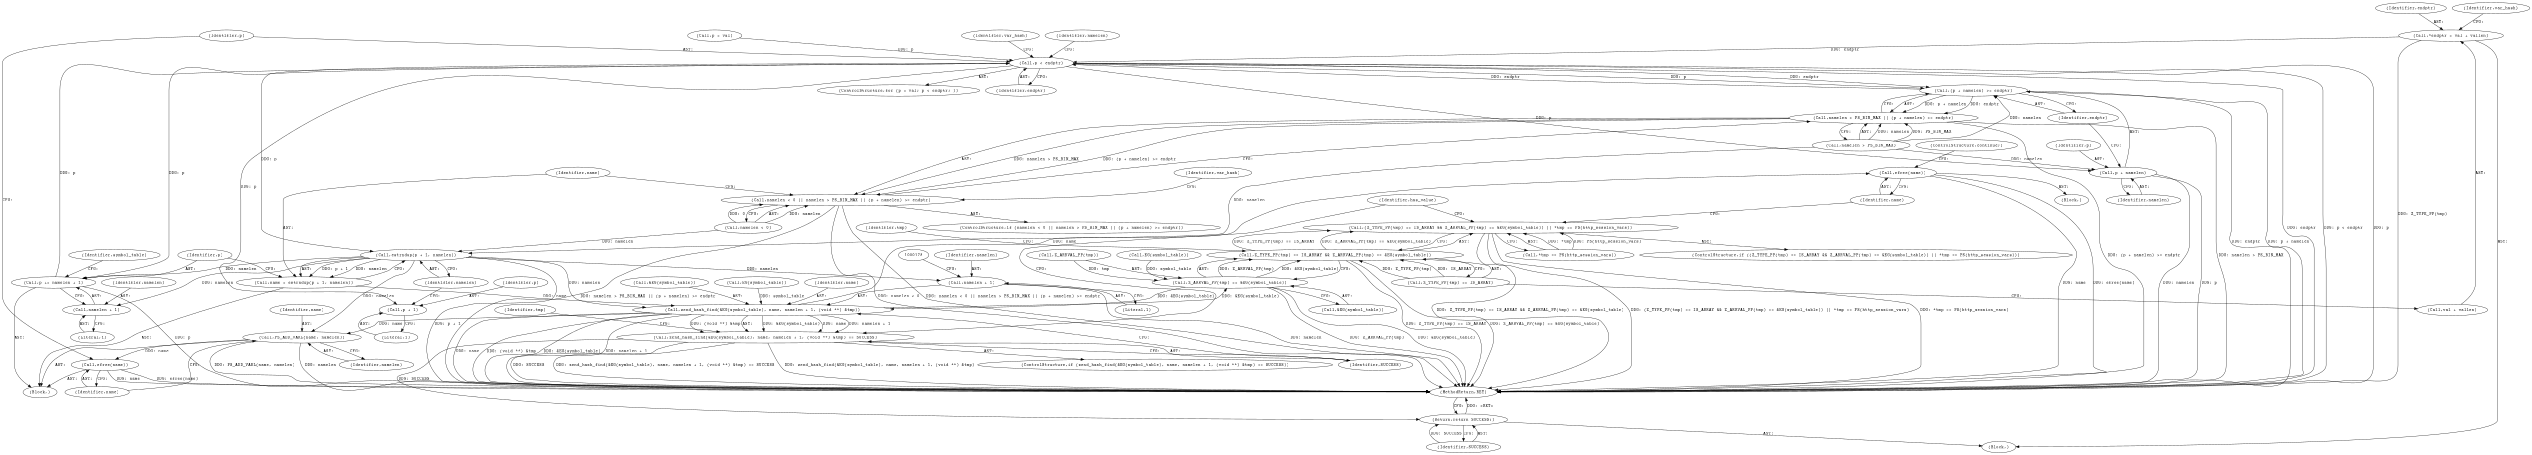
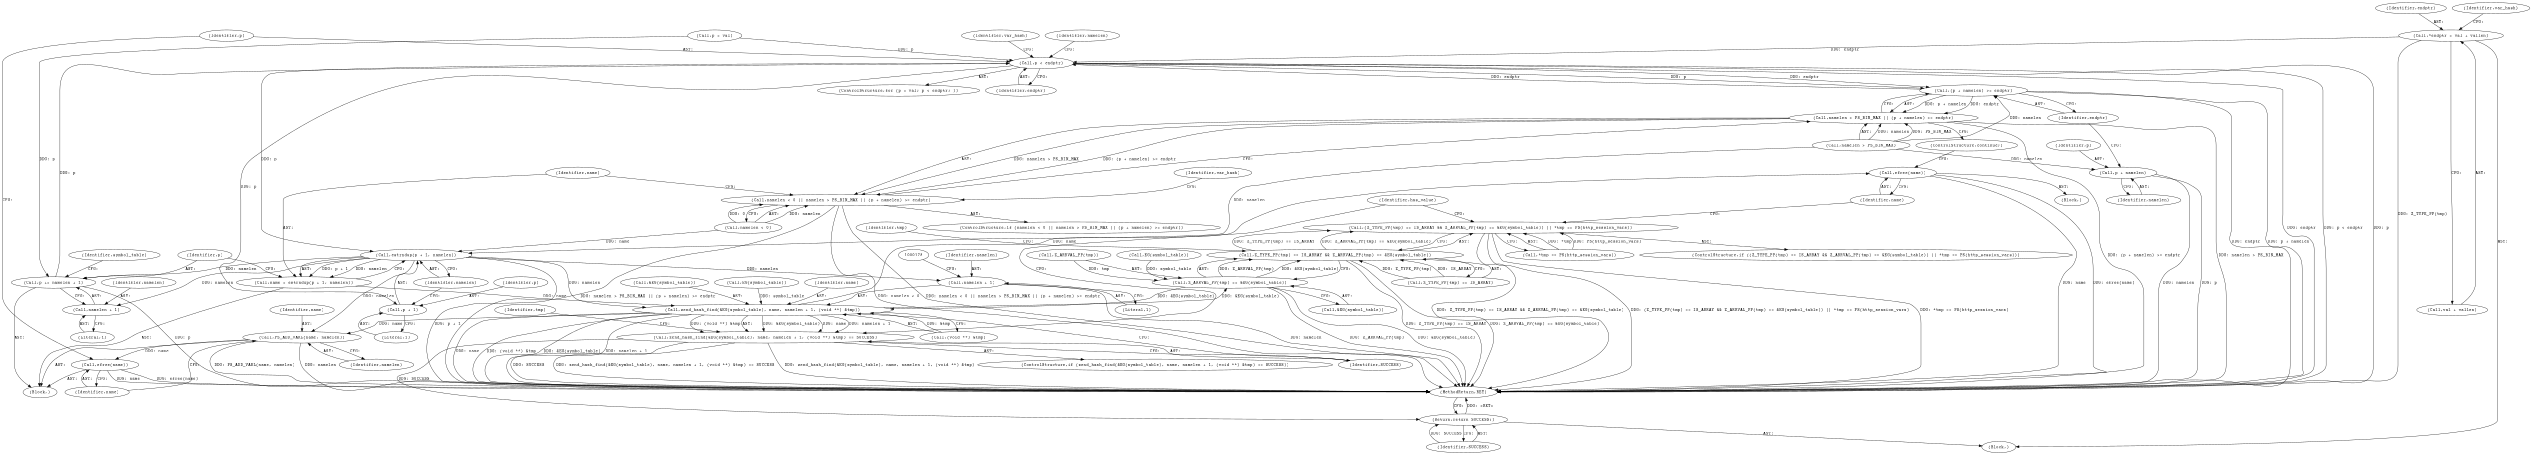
(262, 74) -> (257, 46)
(2105, 103) -> none
(1576, 128) -> none
(1842, 128) -> (1946, 127)
(618, 241) -> (618, 241)
none -> (397, 277)
(1961, 296) -> (2451, 171)
none -> (959, 337)
